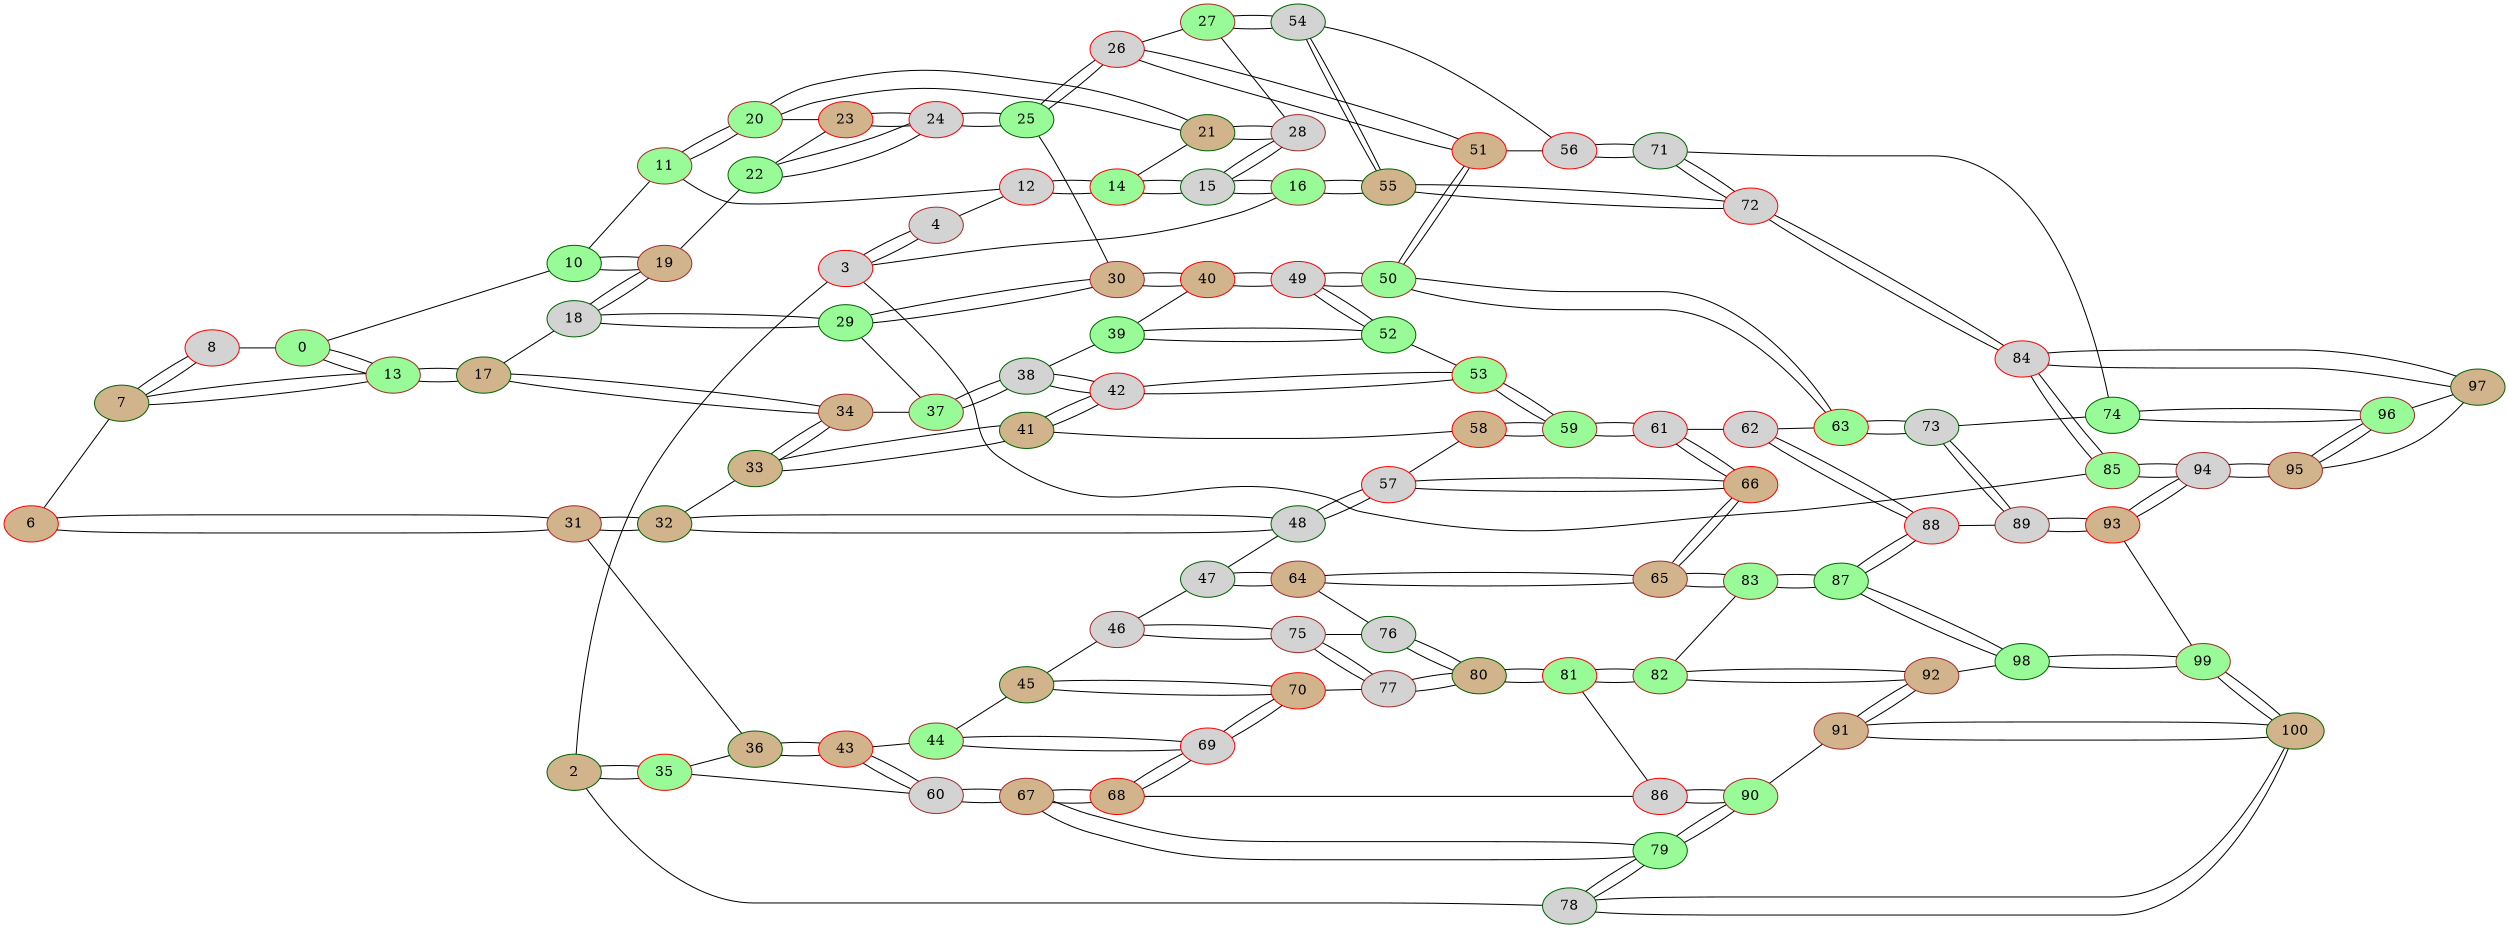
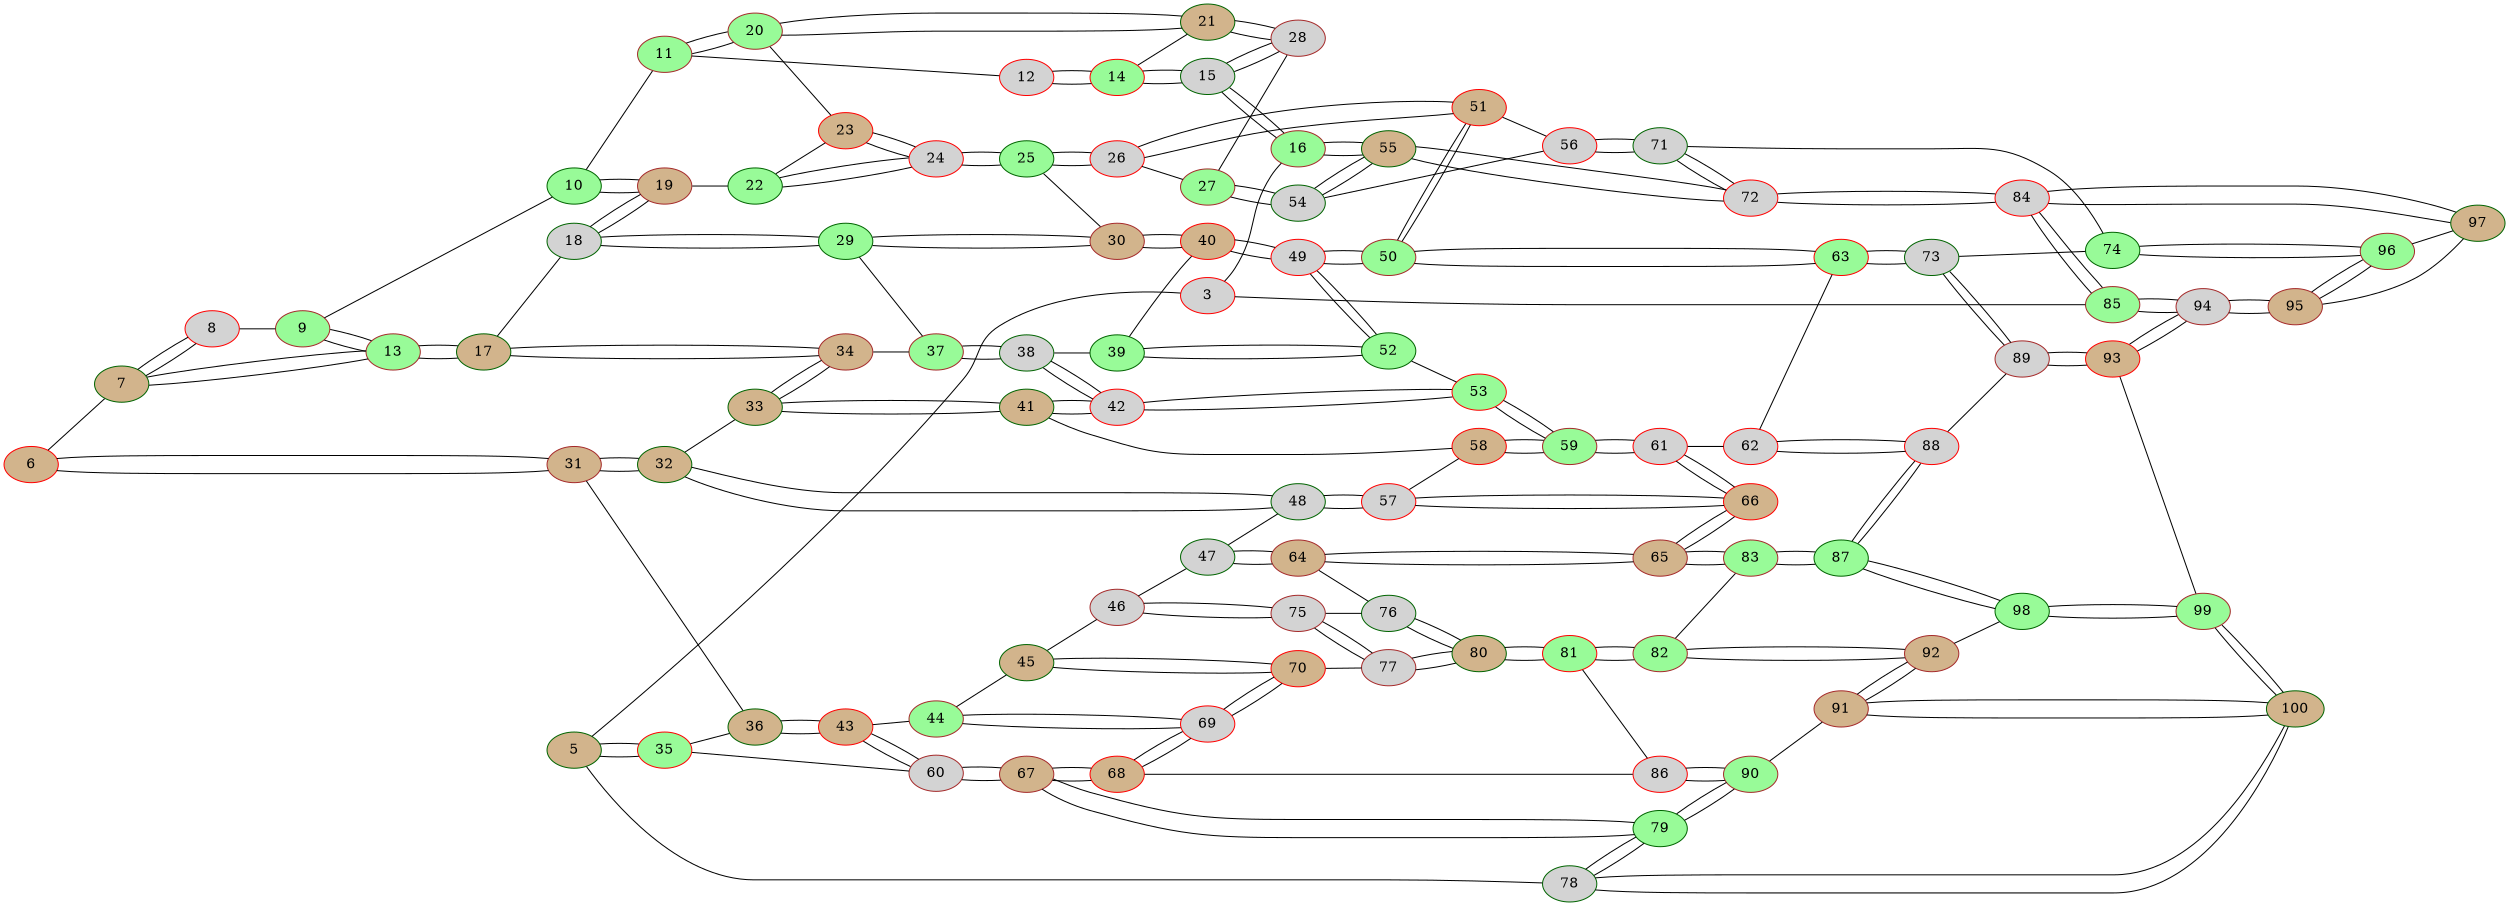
(936, 225) -> none
(303, 348) -> (303, 329)
(574, 772) -> (574, 750)
